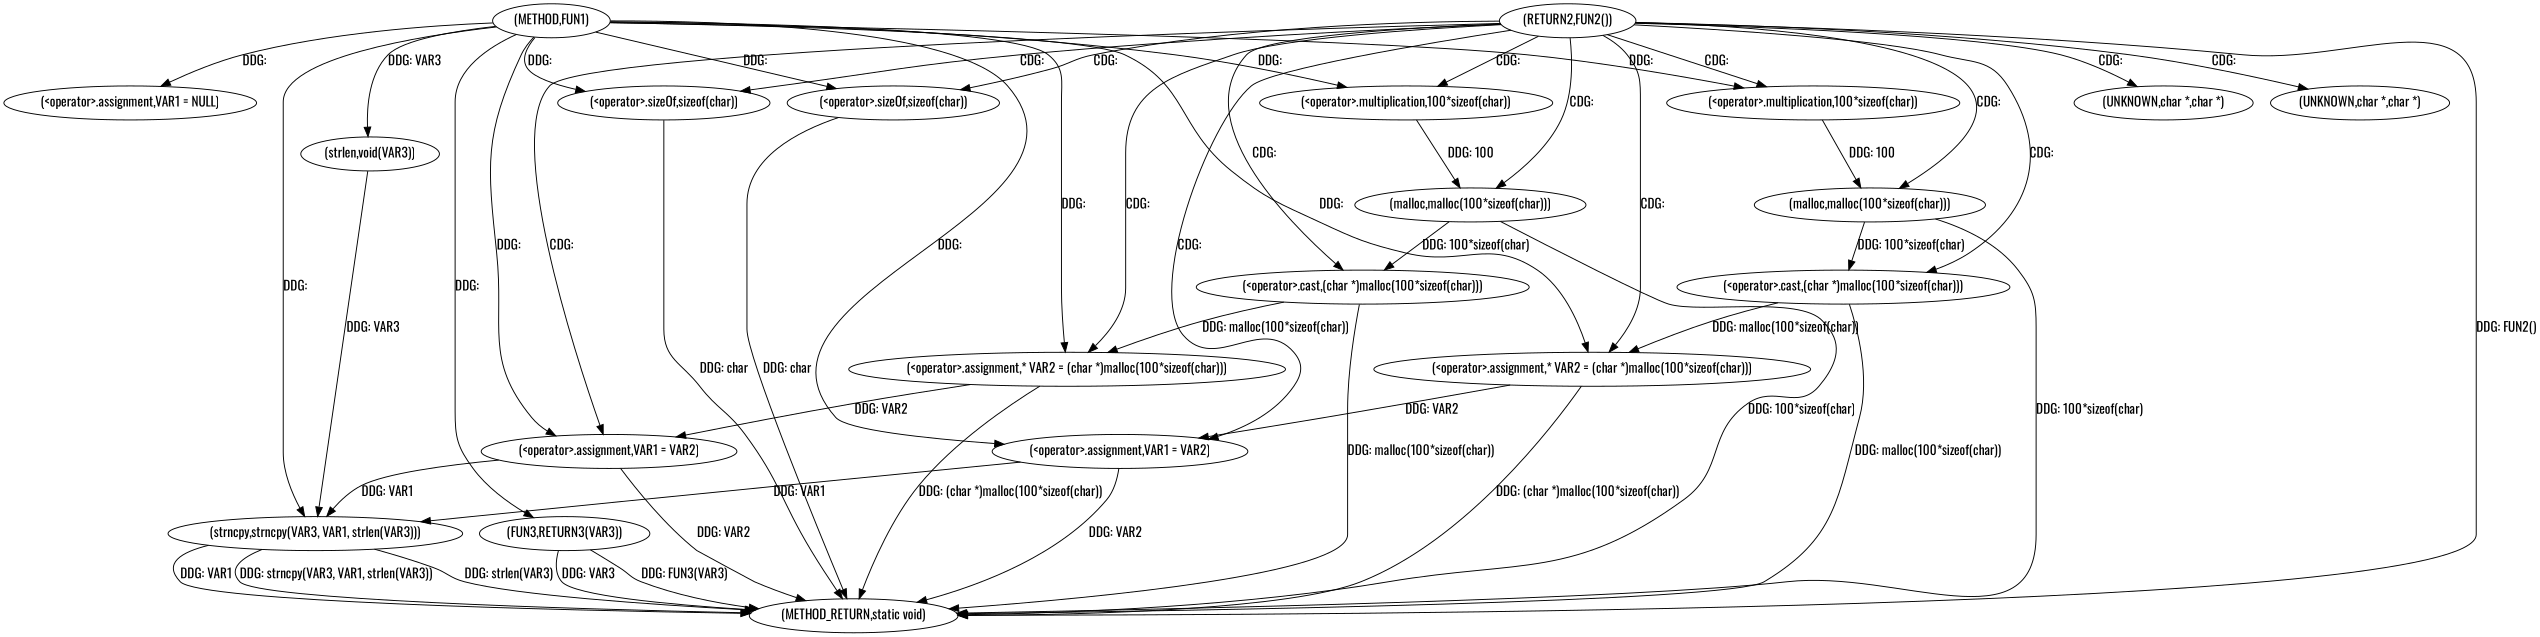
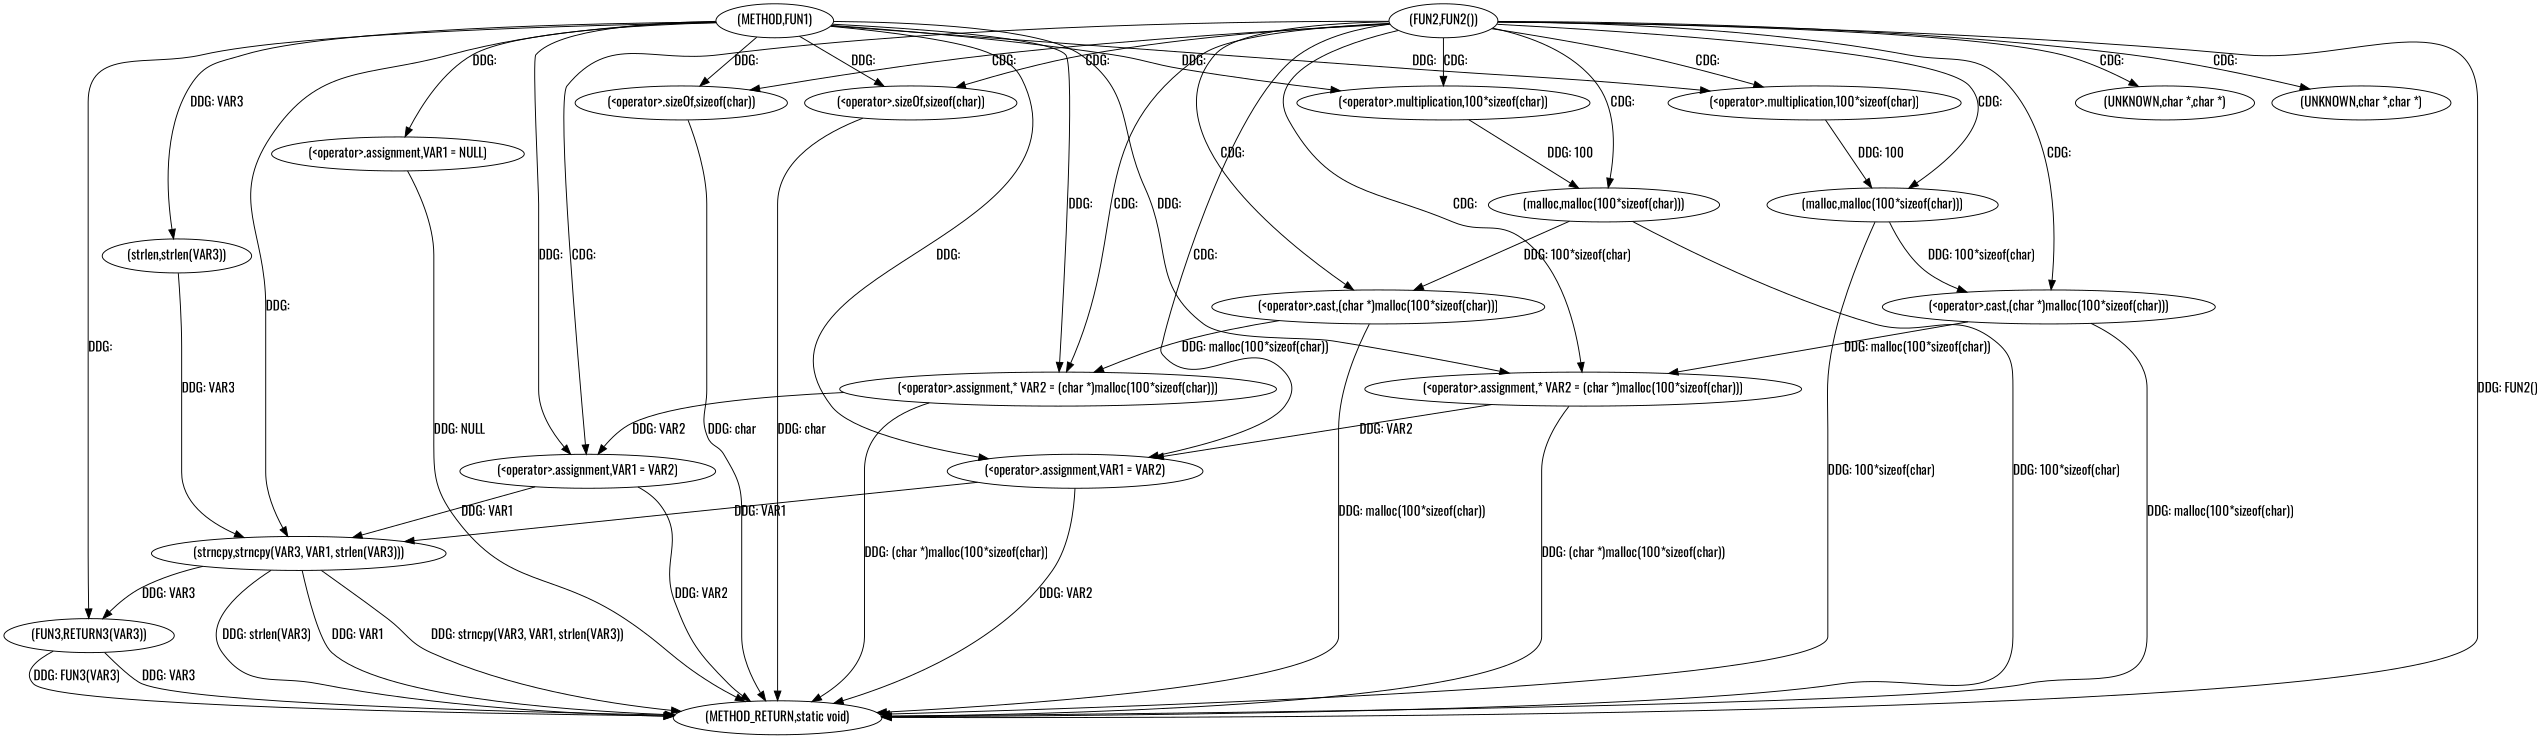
(1568, 21) -> (1443, 21)
(370, 154) -> (177, 256)
none -> (441, 494)
none -> (153, 582)
